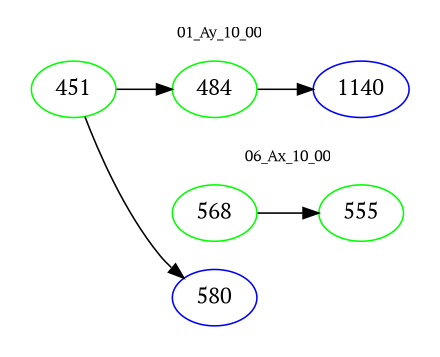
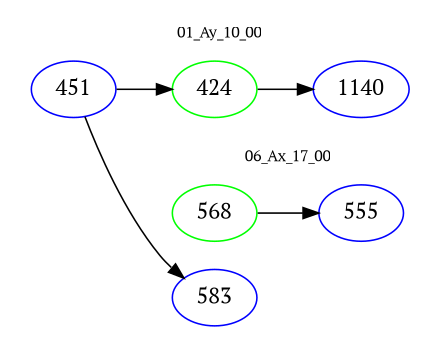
(74, 89) -> (74, 89)
(215, 89) -> (215, 89)
(288, 157) -> (288, 157)
(361, 213) -> (361, 213)
(215, 298) -> (215, 298)
